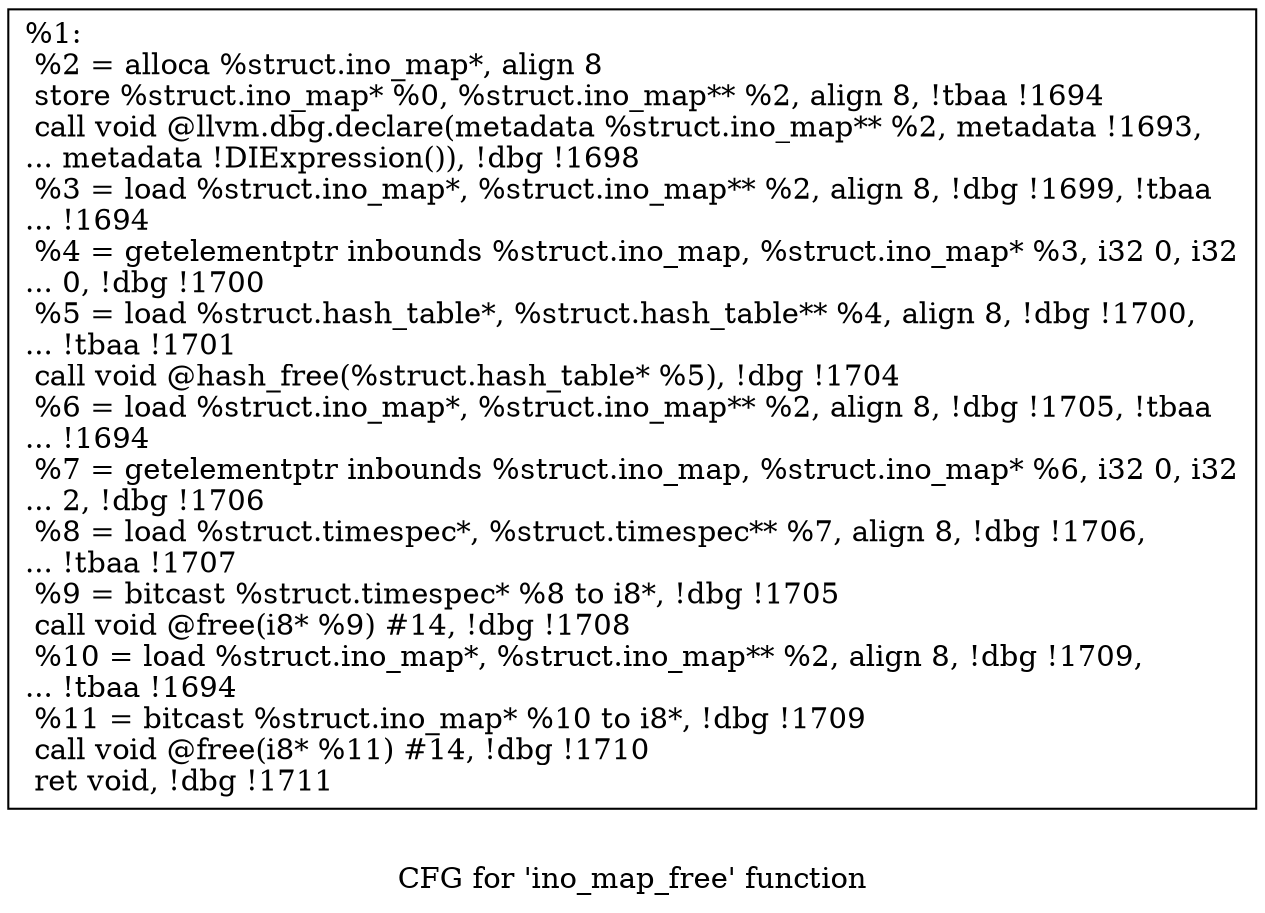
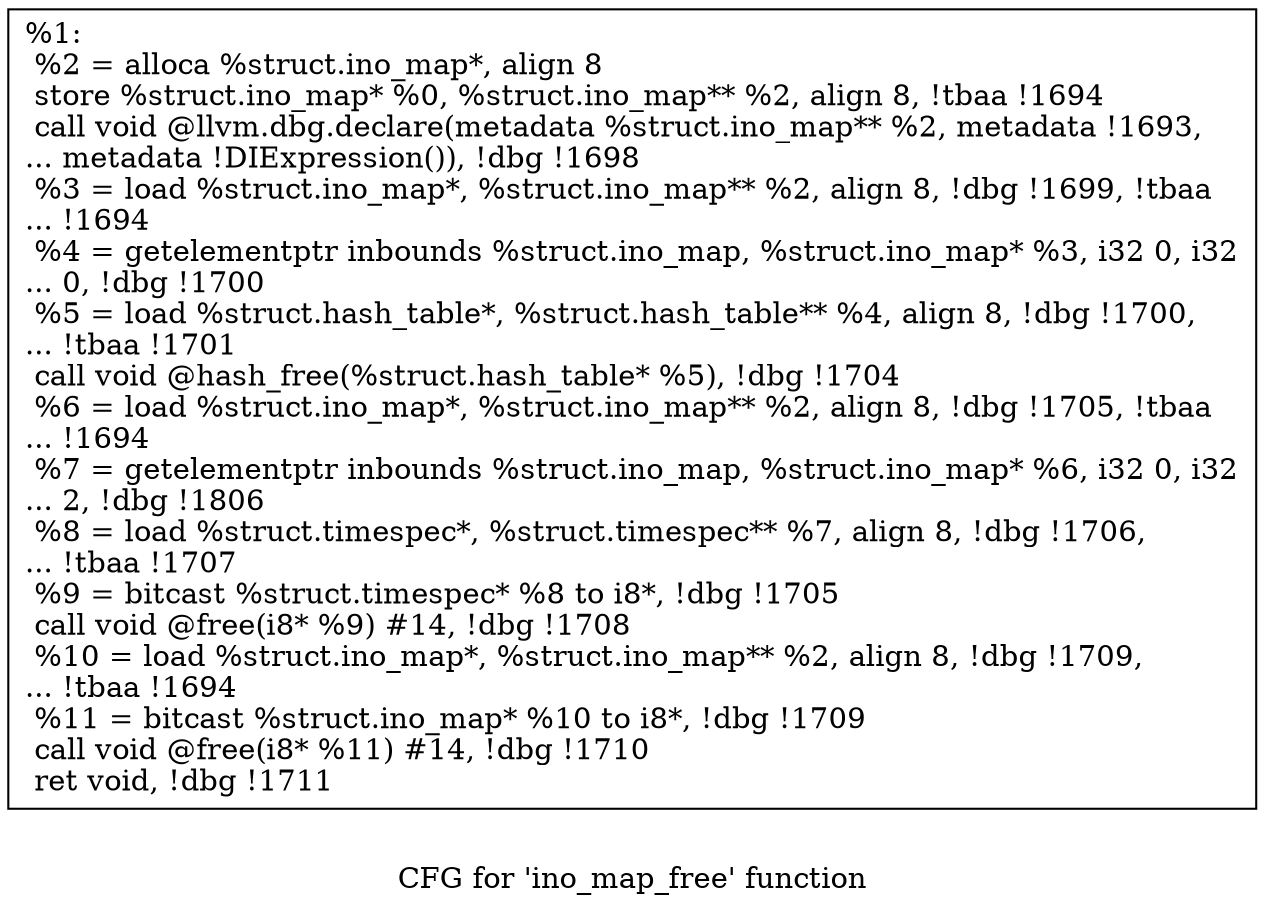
(145, 501) -> (145, 501)
